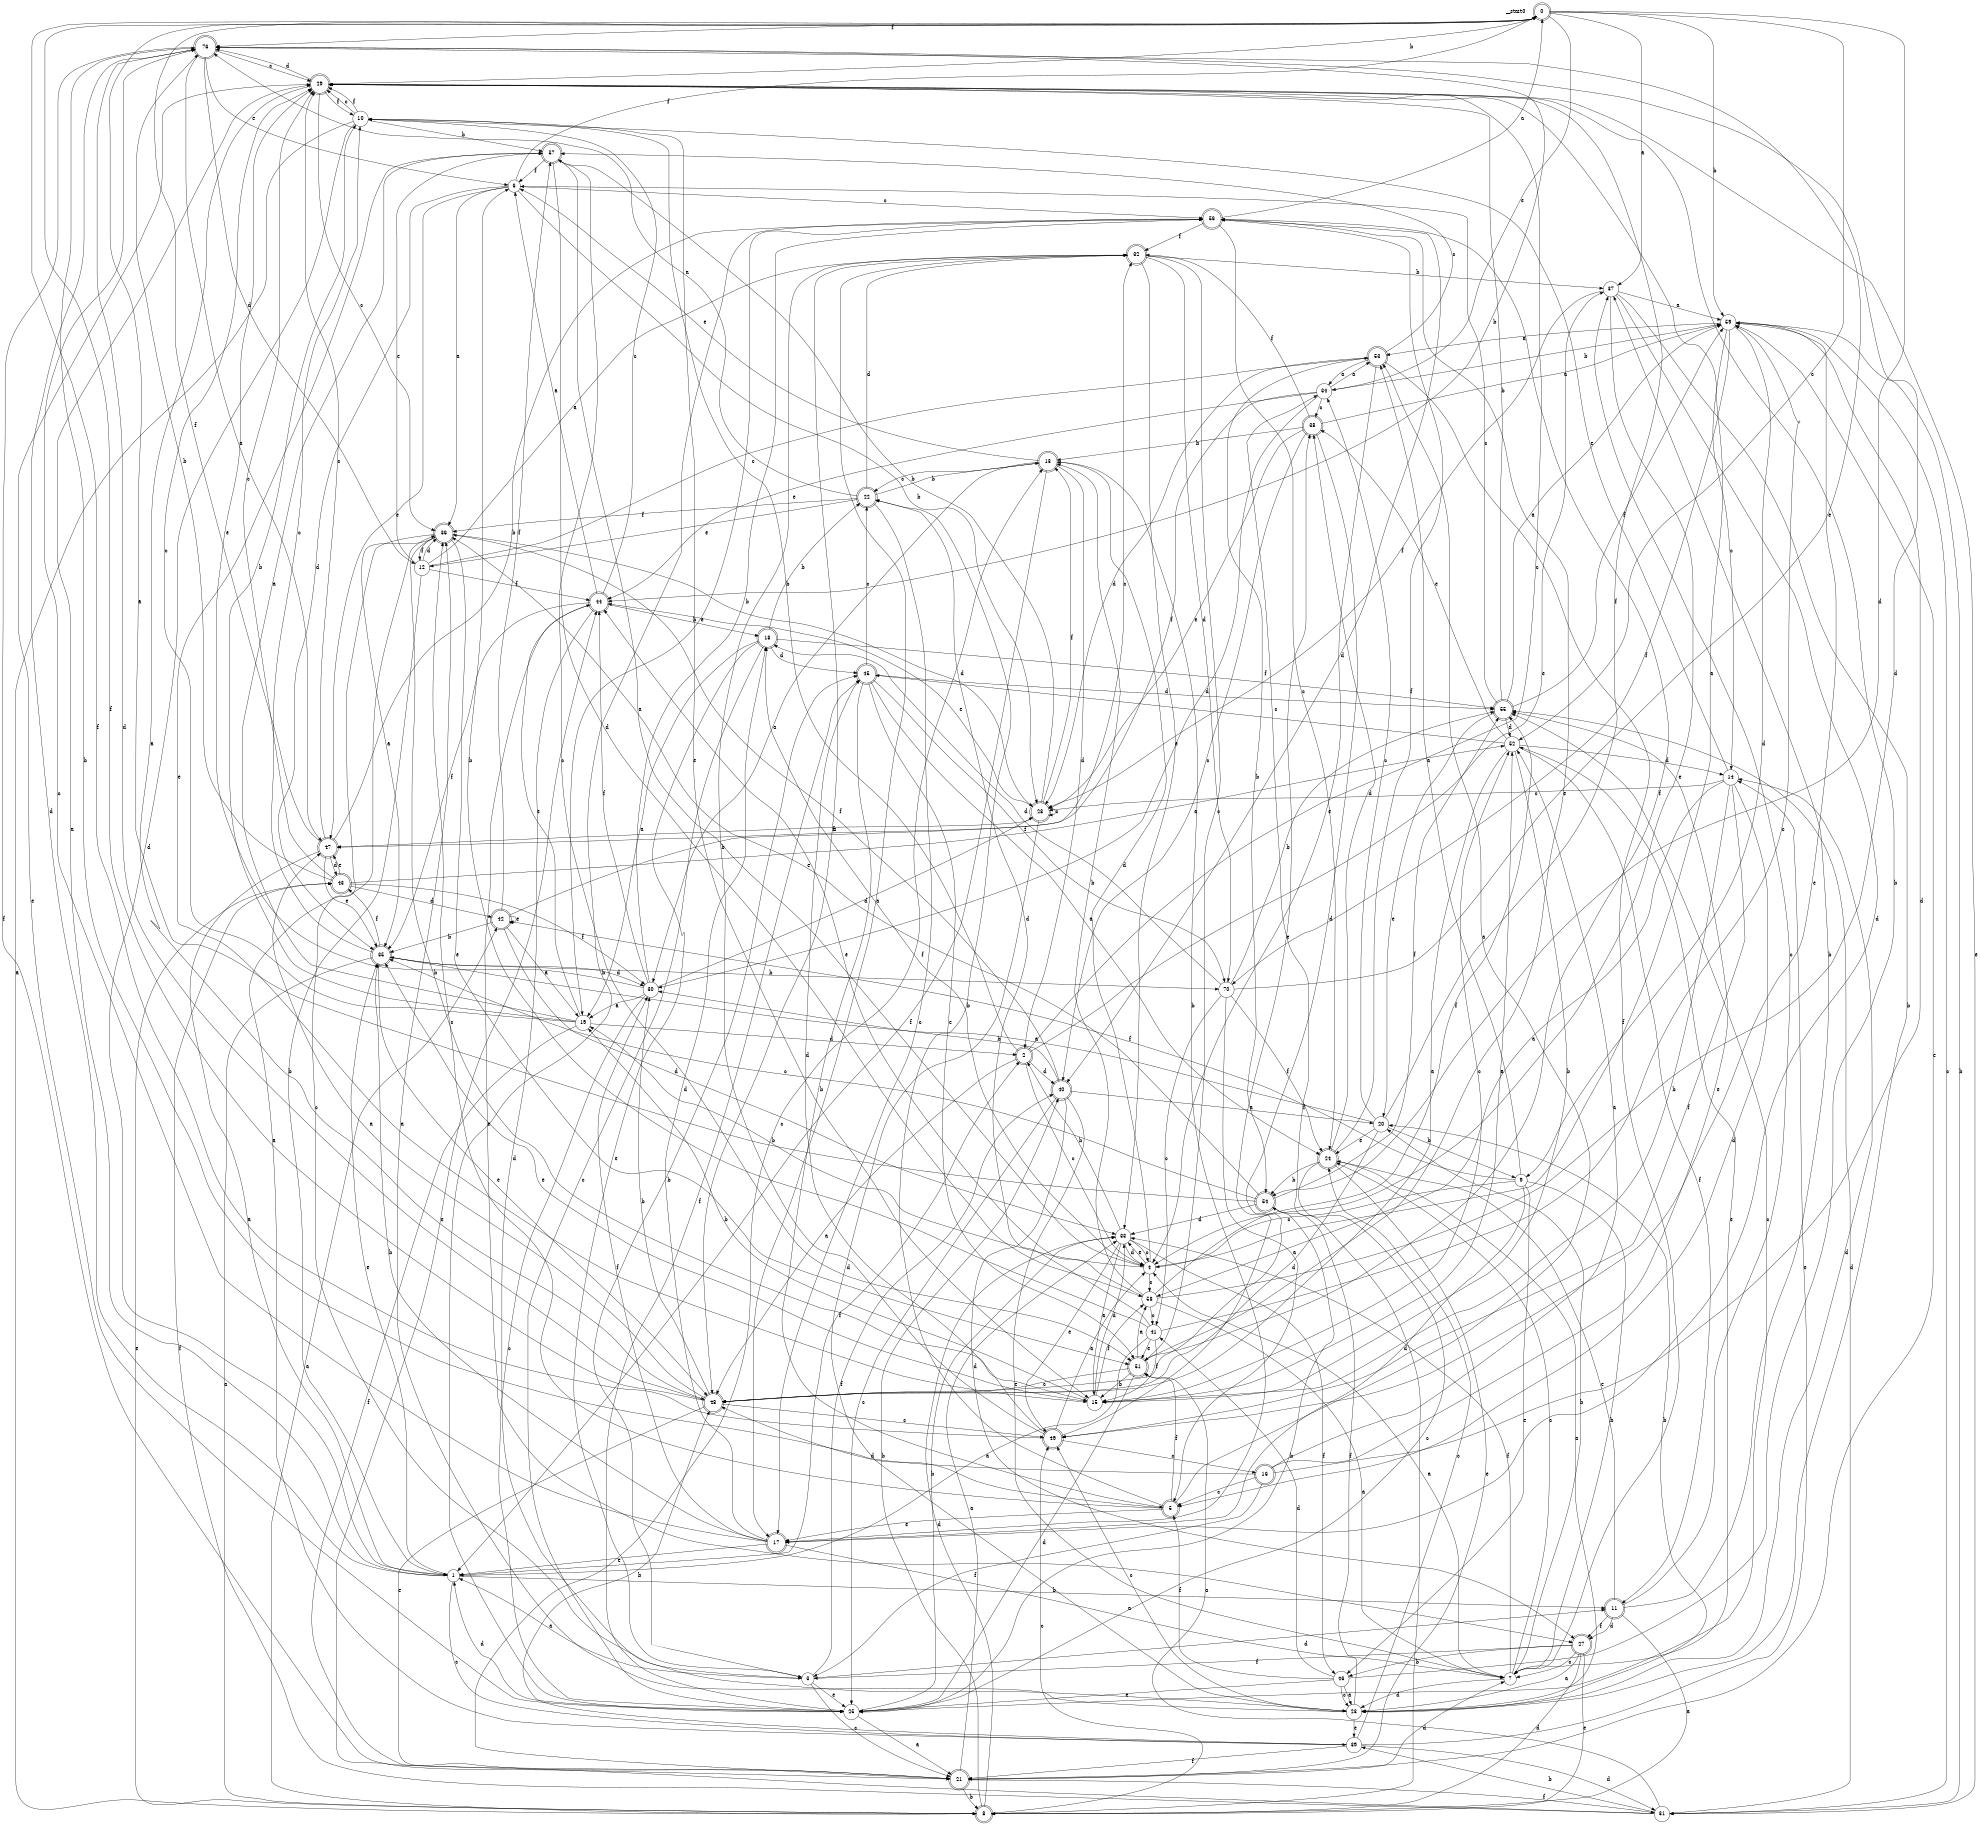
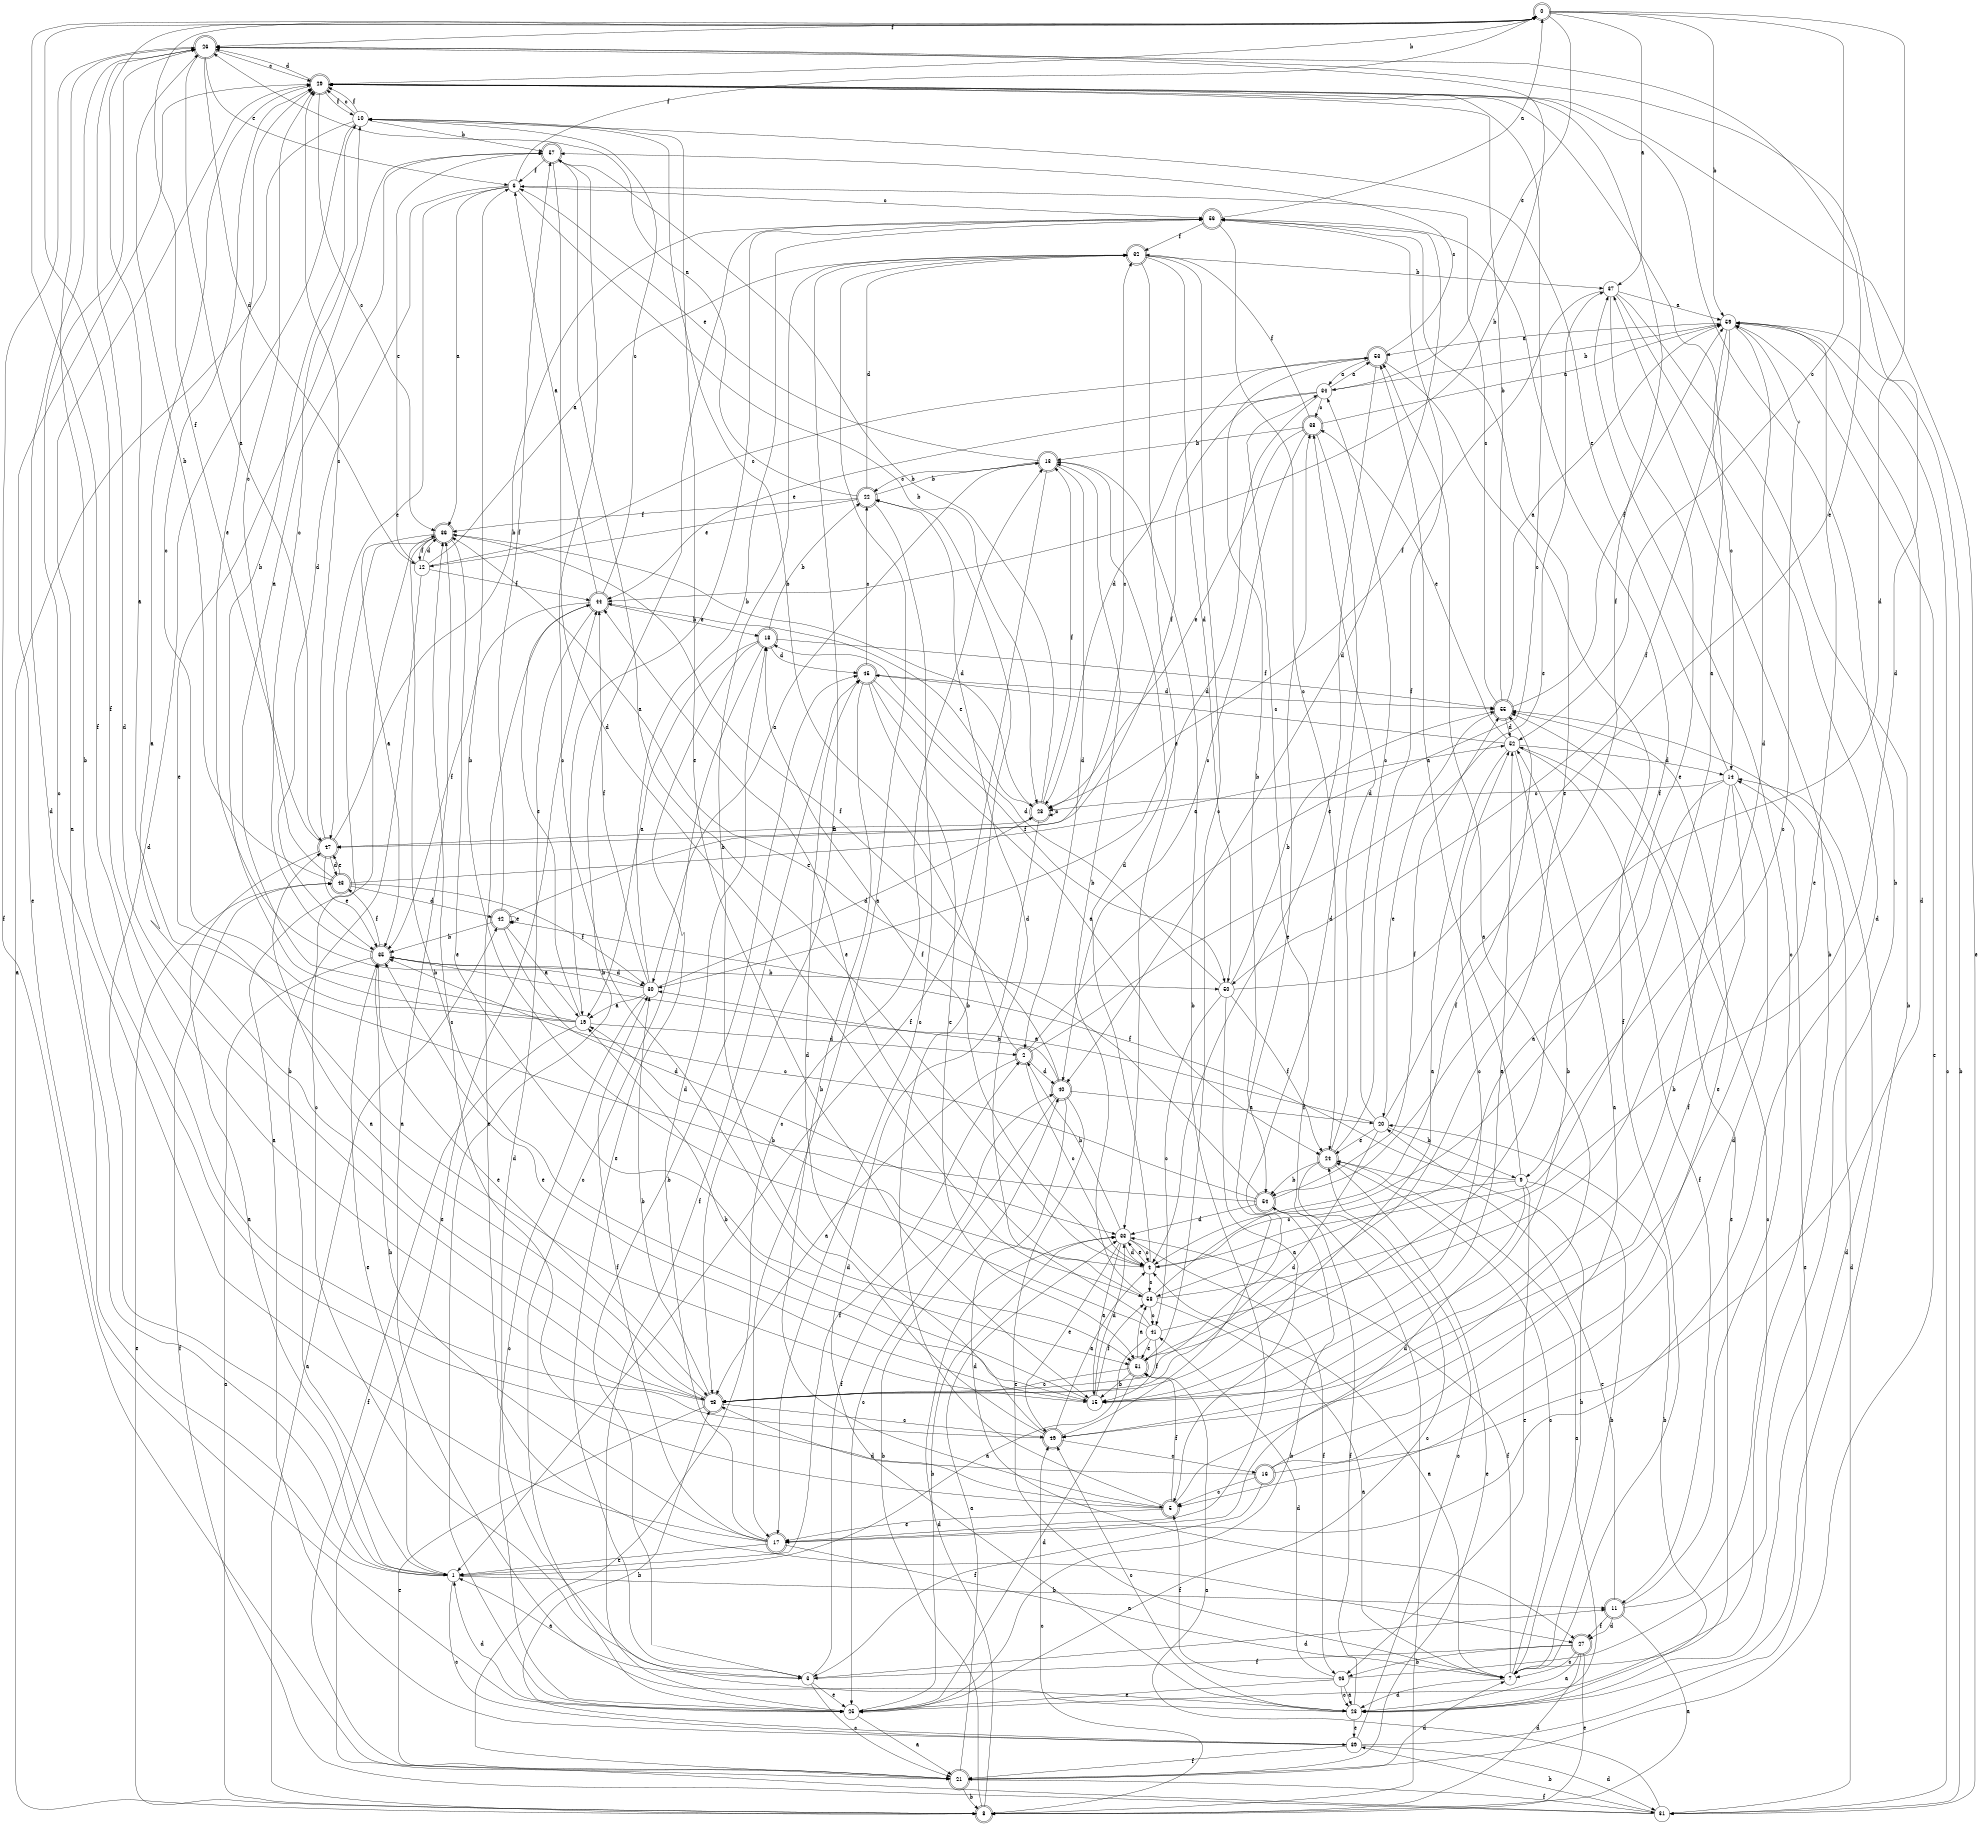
(1516, 12) -> none
(205, 47) -> (205, 47)
(1226, 990) -> (1226, 990)
